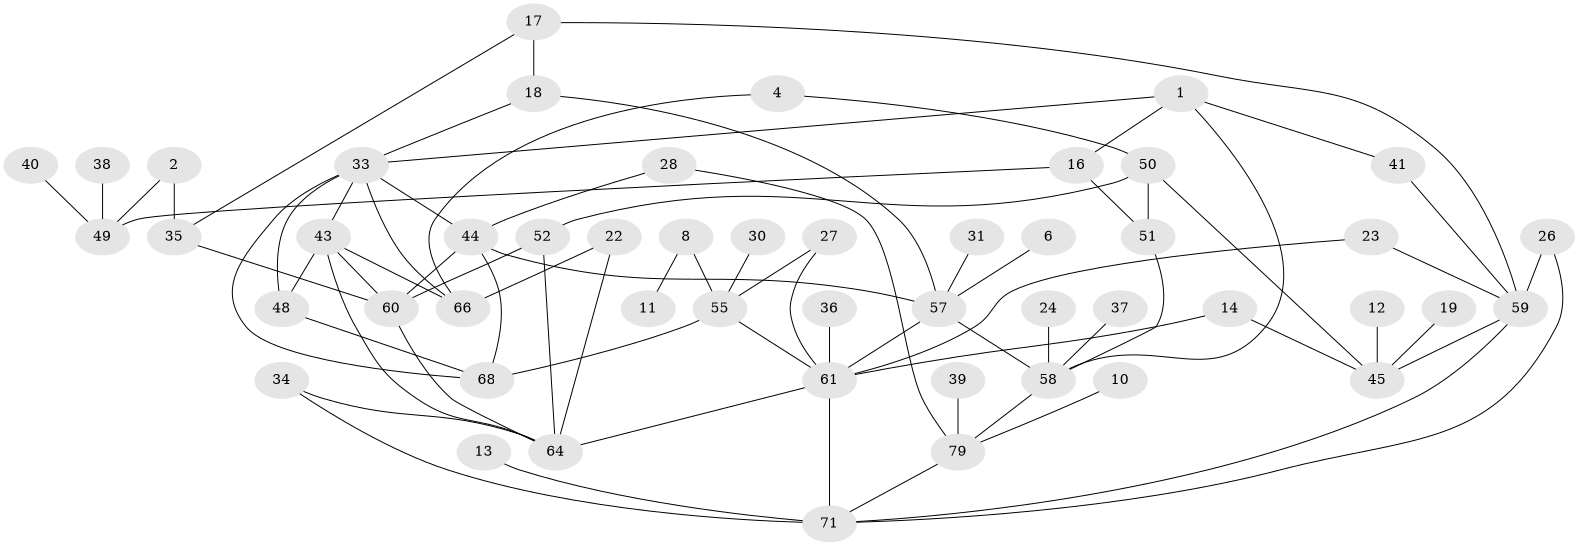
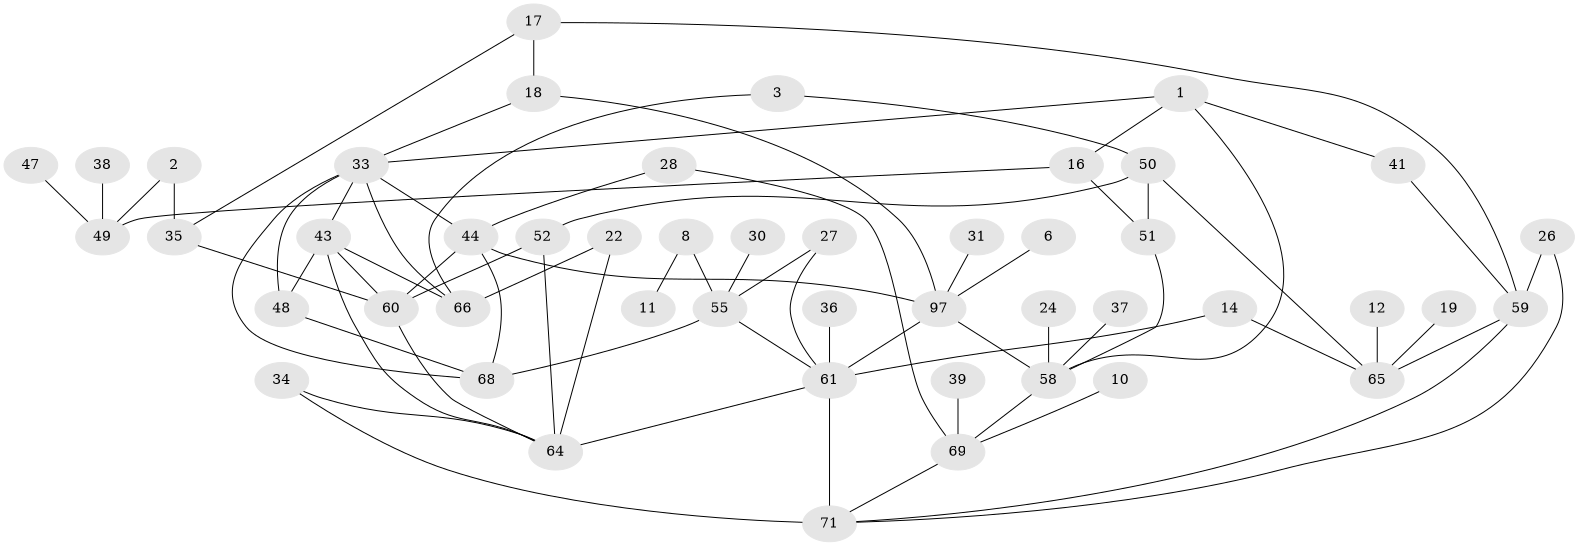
(778, 94) -> (778, 94)
(31, 165) -> (31, 165)
(1371, 237) -> none
(939, 309) -> (939, 309)
(1377, 380) -> (1377, 380)
(484, 452) -> none
(958, 452) -> (958, 452)
